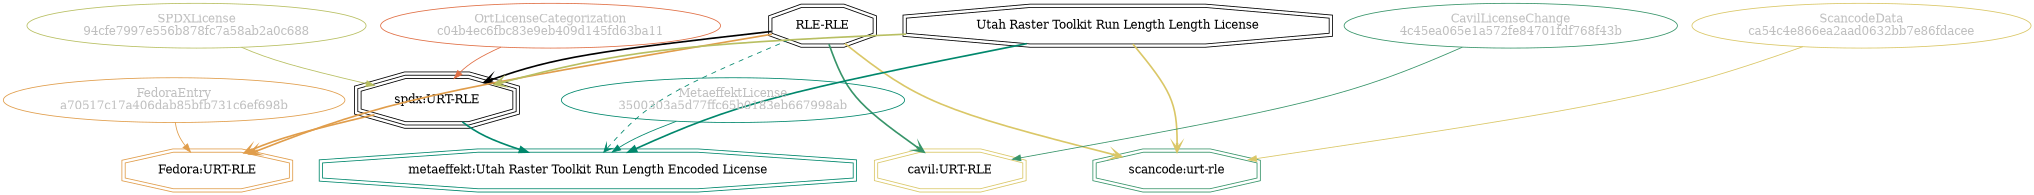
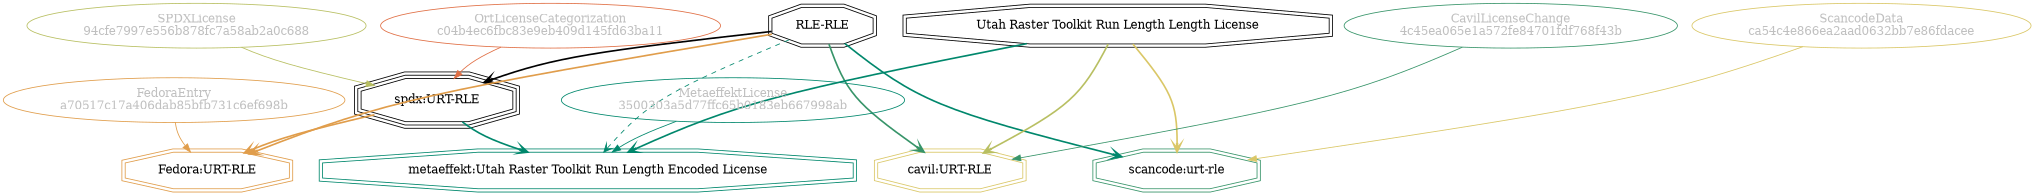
(764, 41) -> (1060, 108)
(828, 85) -> (828, 85)
(972, 115) -> (972, 115)
(490, 138) -> (490, 138)
